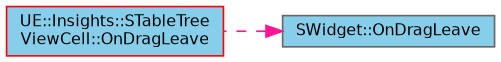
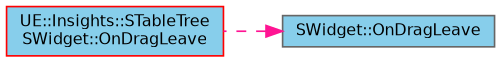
(115, 31) -> (115, 31)
